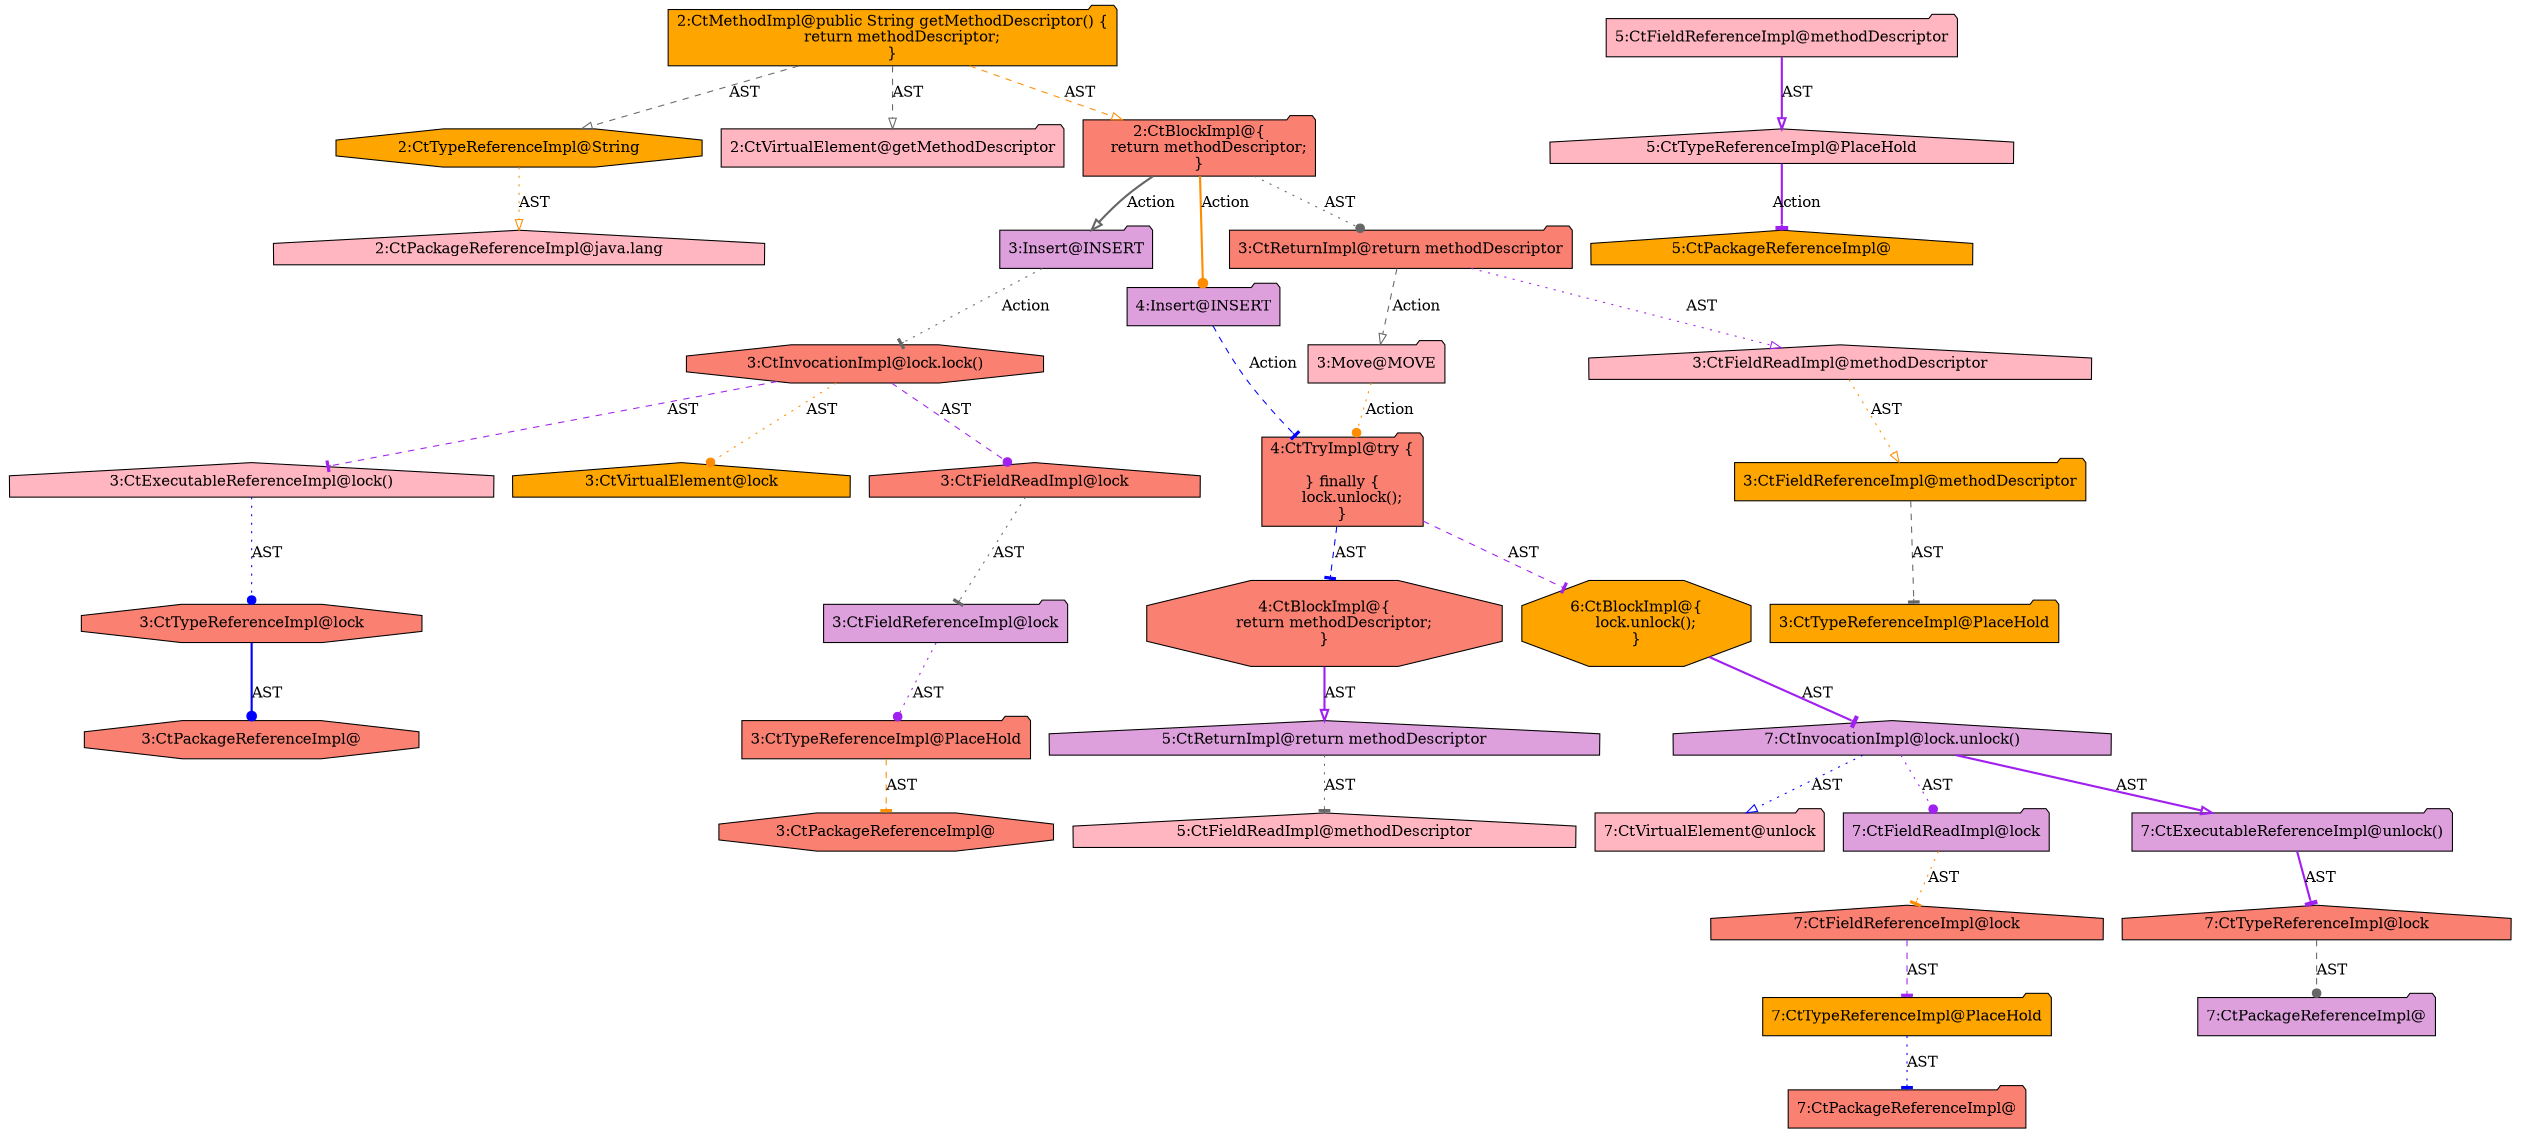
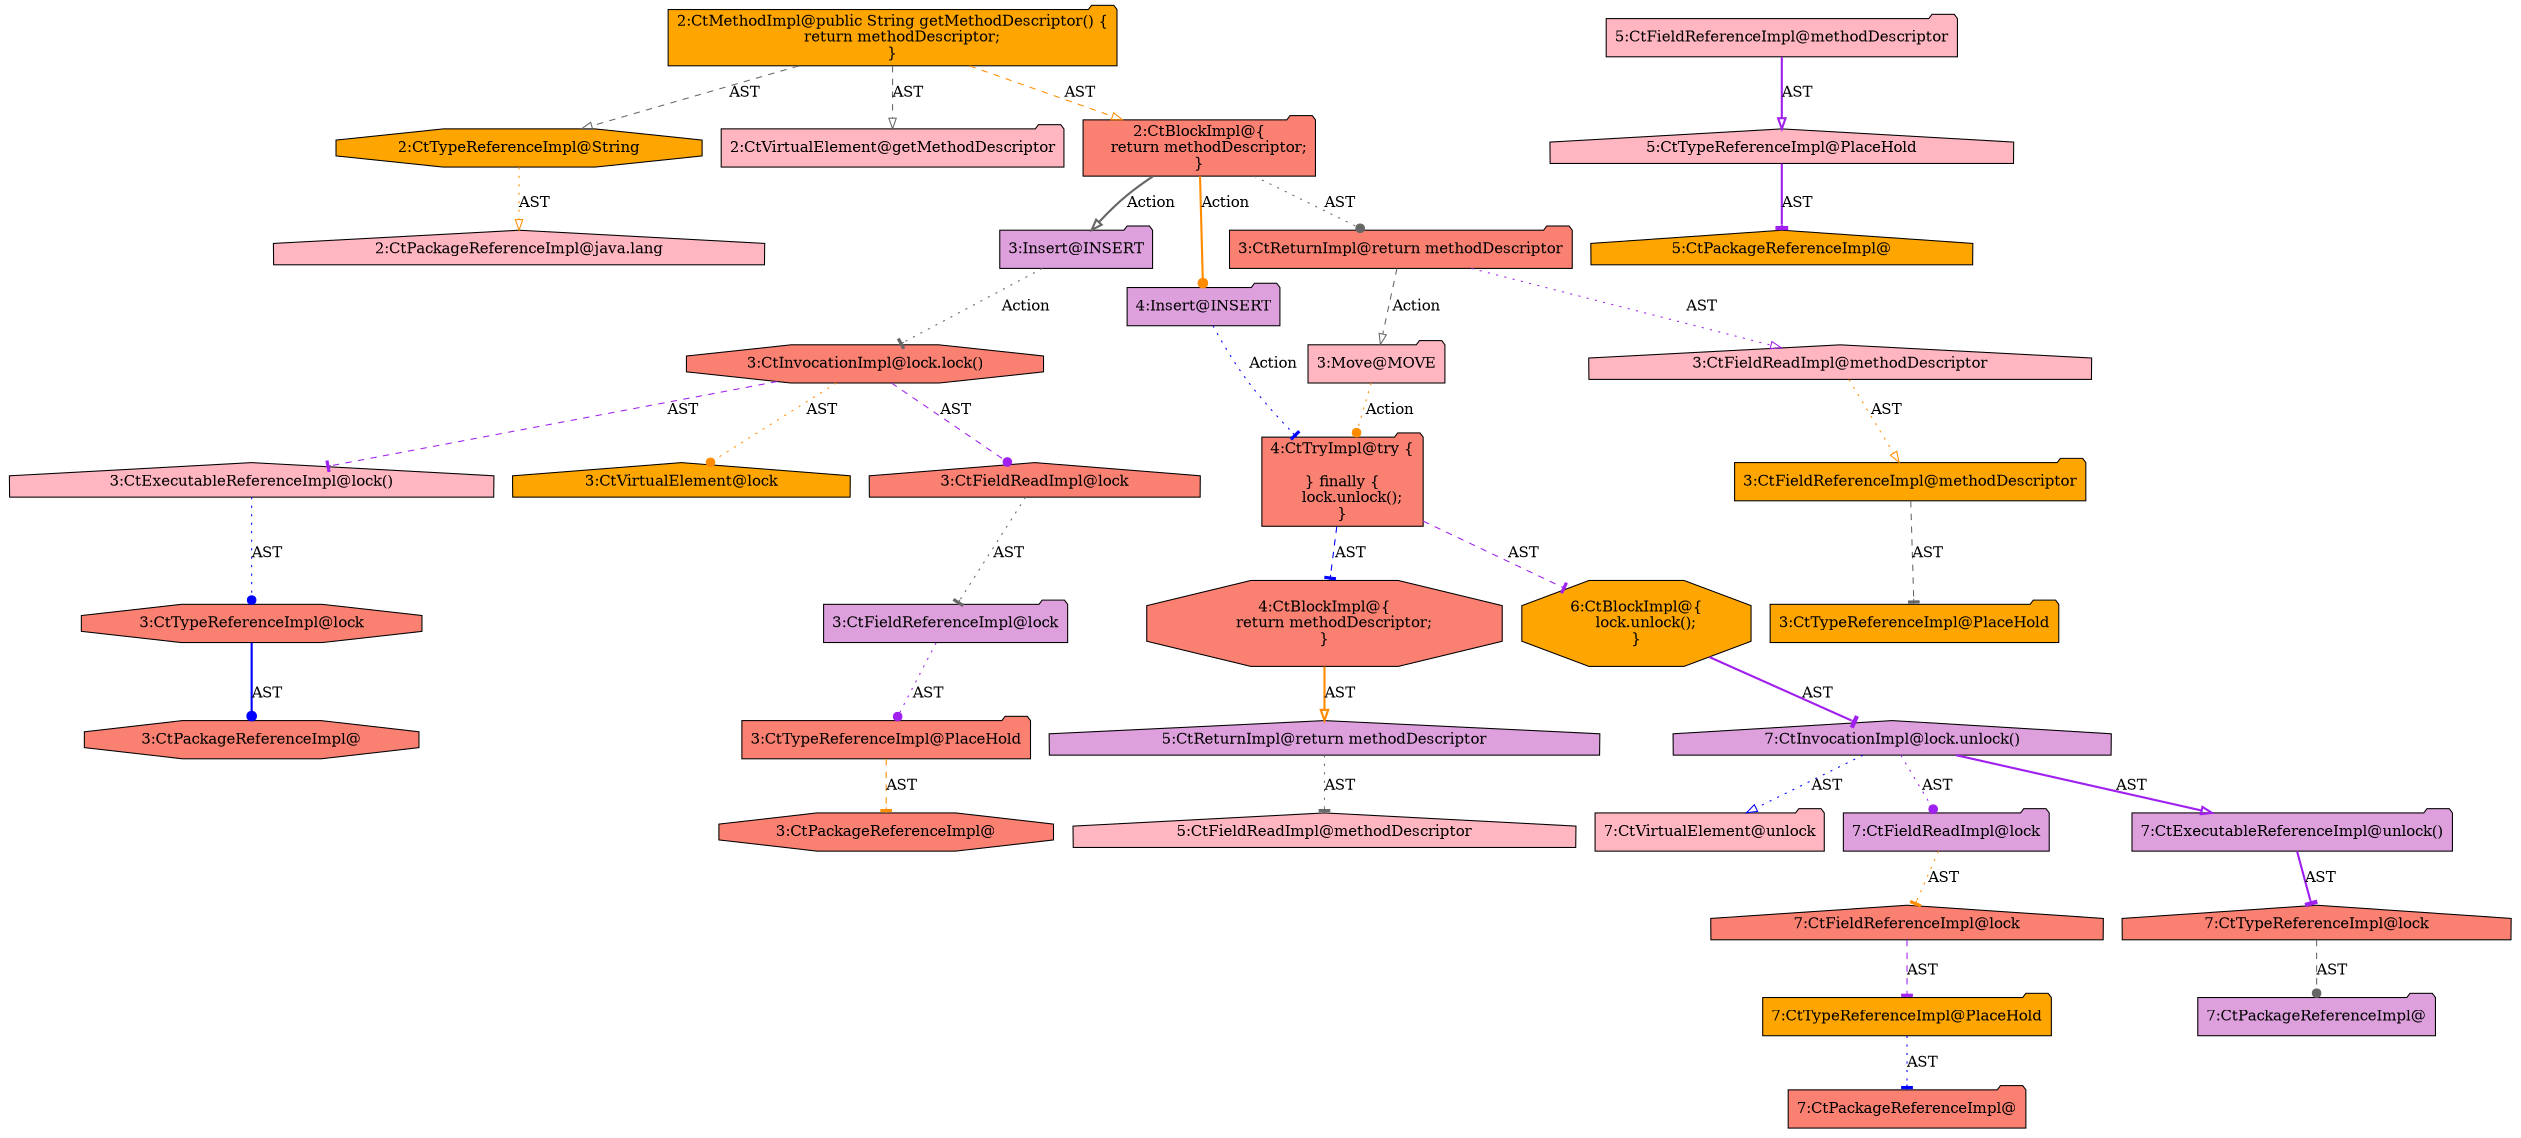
(1797, 203) -> (1797, 203)
(1249, 382) -> (1249, 382)
(1324, 688) -> (1324, 688)
